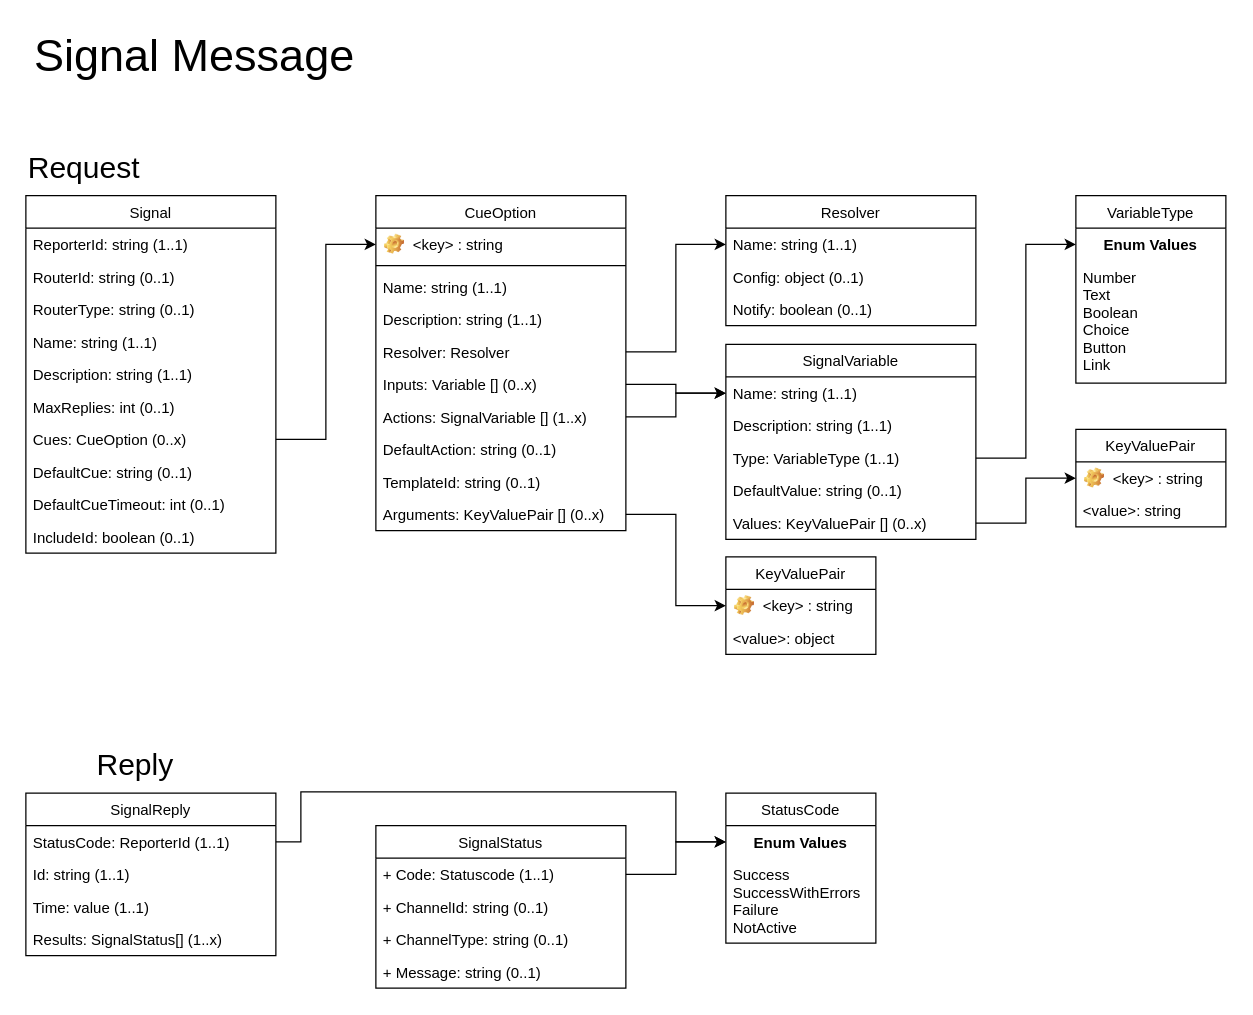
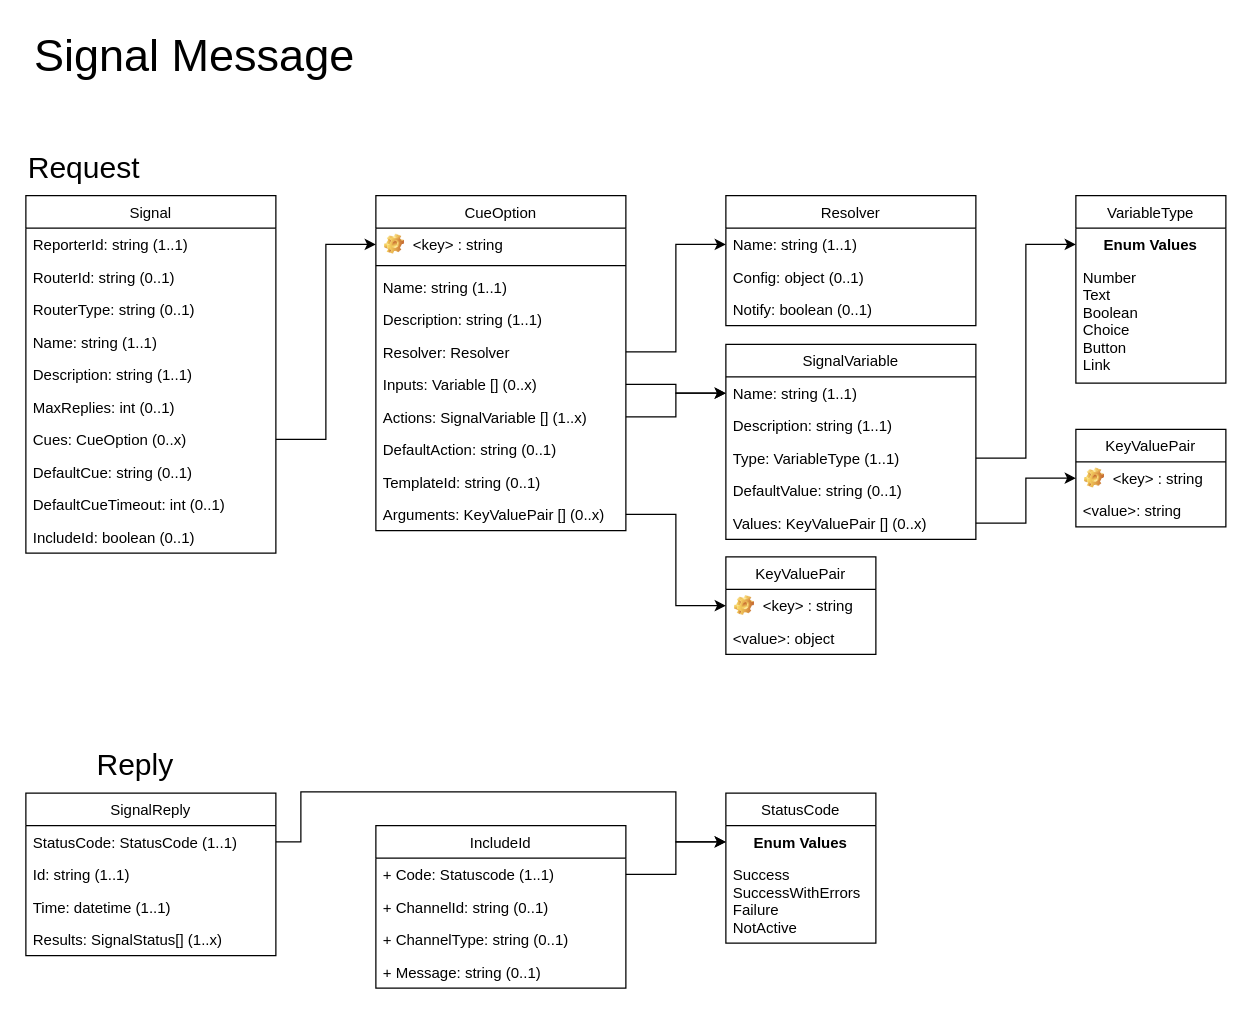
(145, 843) -> (145, 843)
(500, 843) -> (500, 843)
(94, 908) -> (107, 908)
